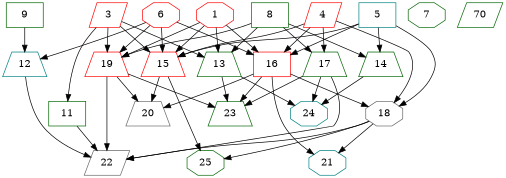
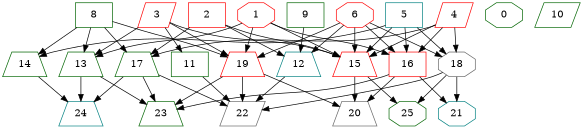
none -> (207, 15)
(427, 15) -> (504, 15)
(480, 15) -> (557, 15)
(326, 89) -> (411, 42)
(309, 114) -> (81, 114)
